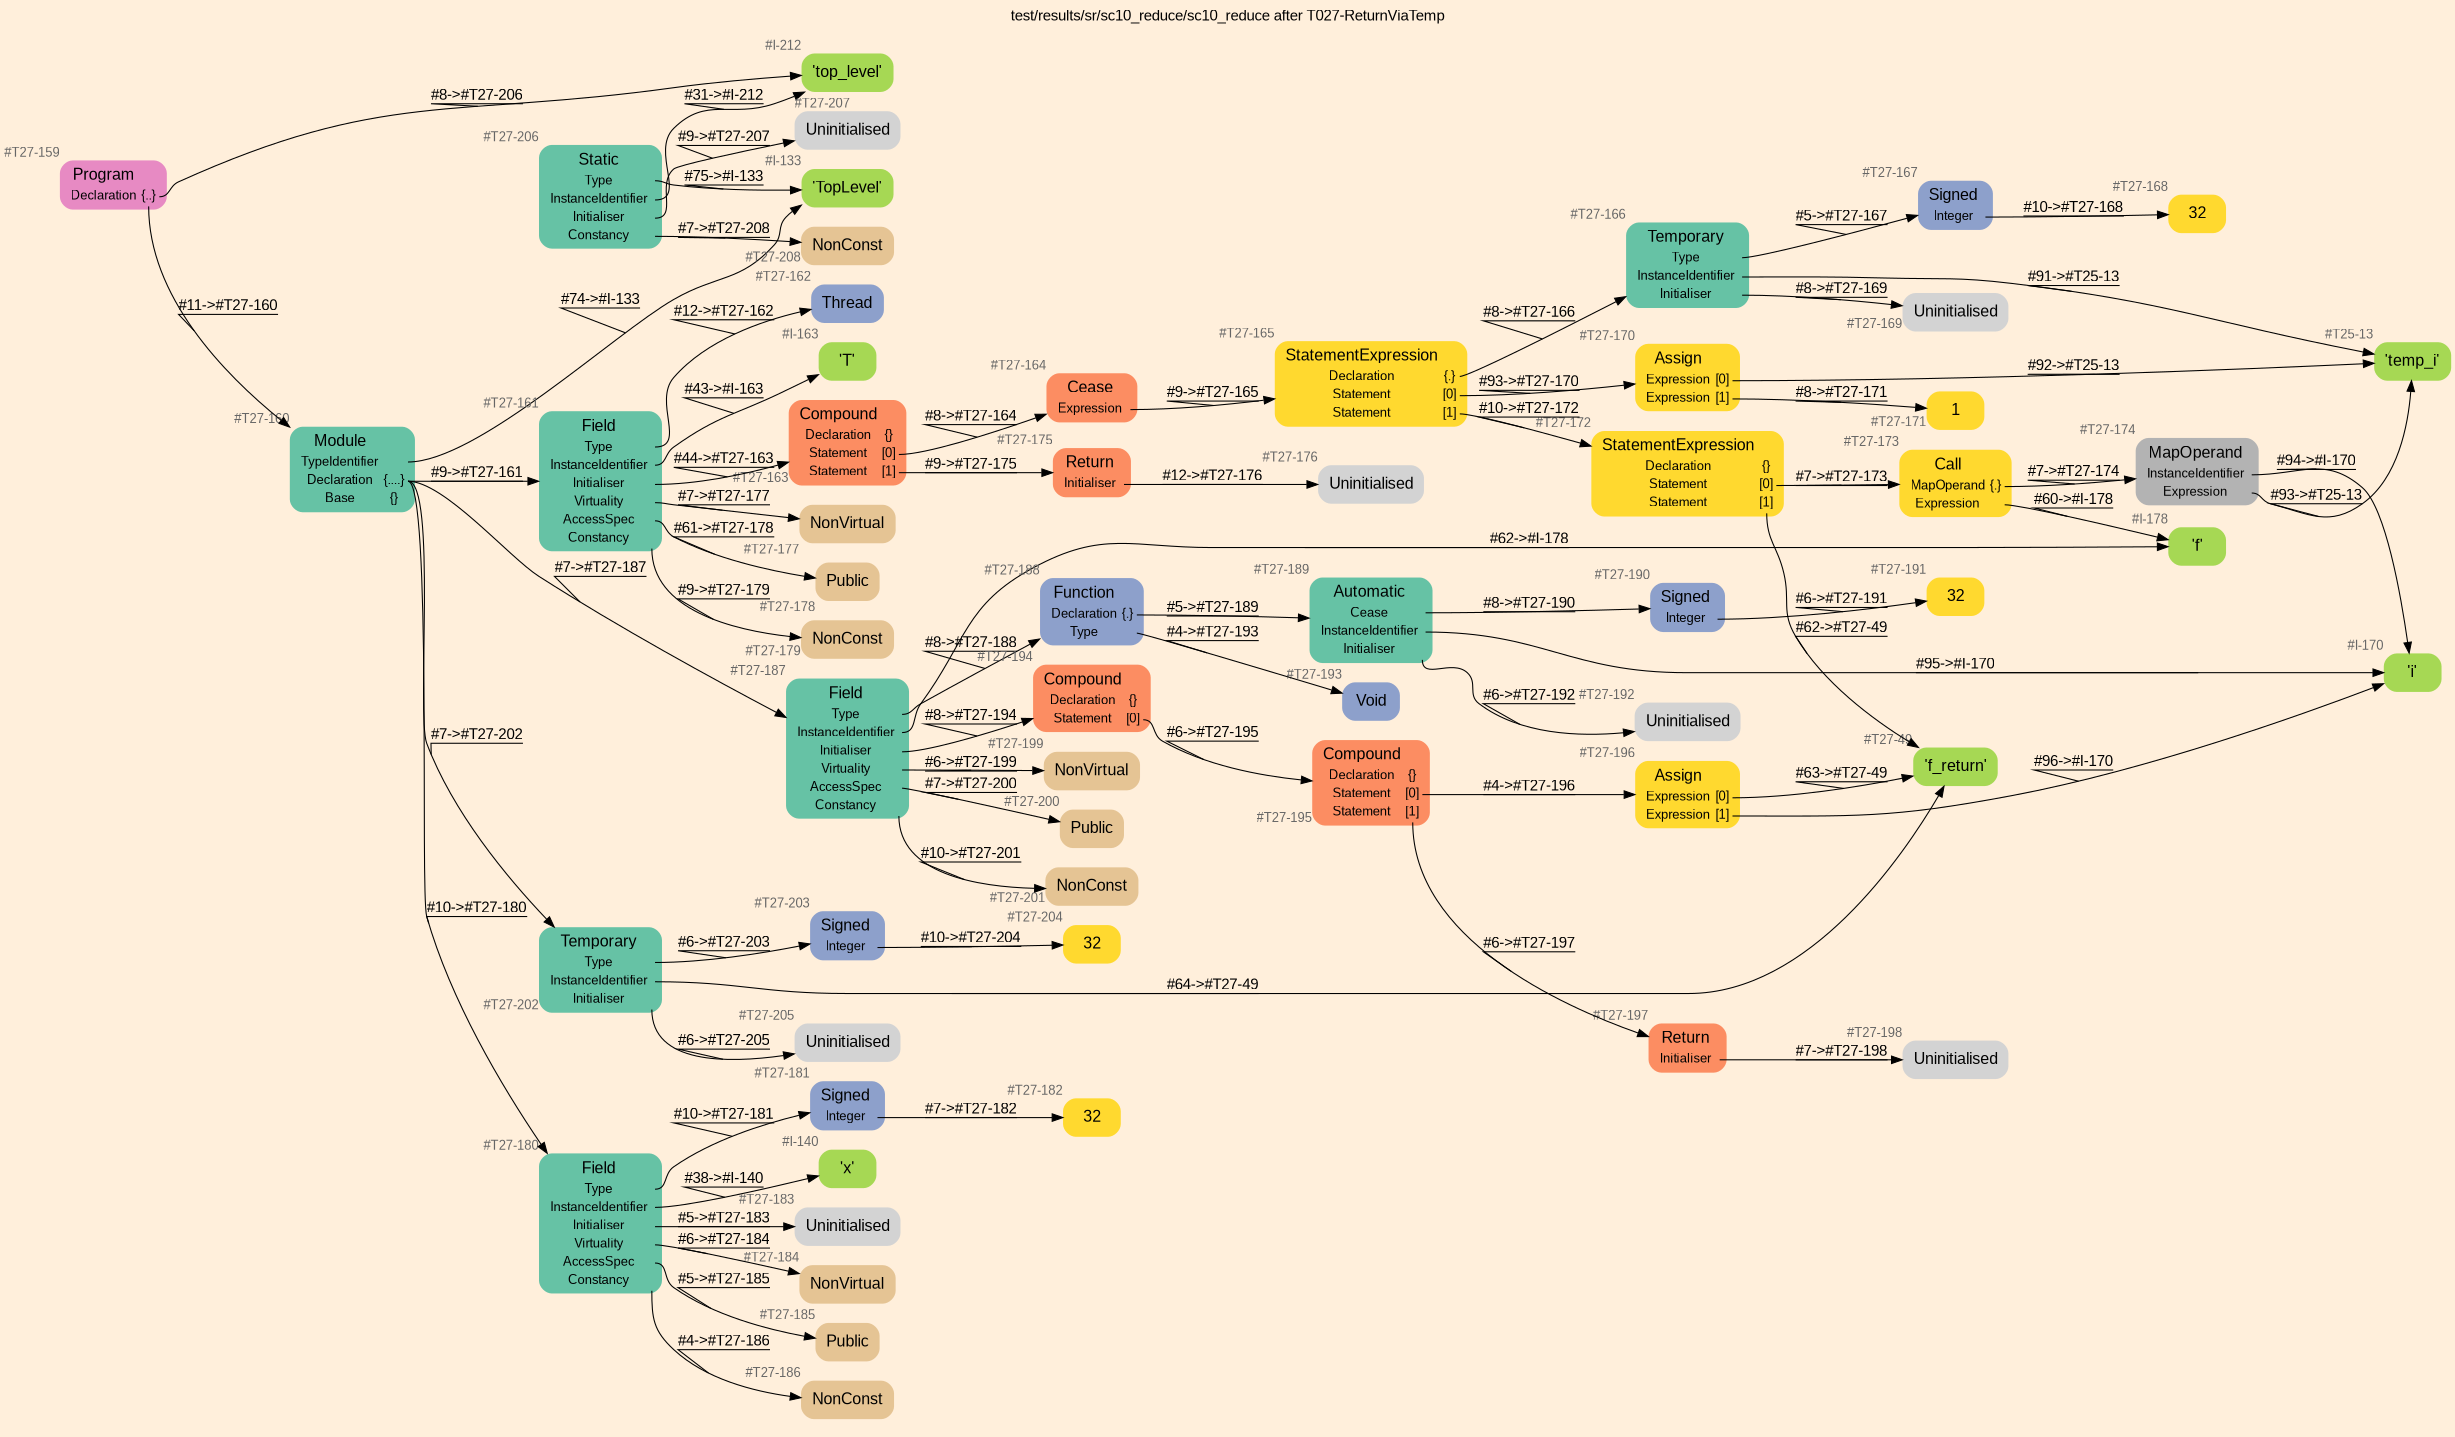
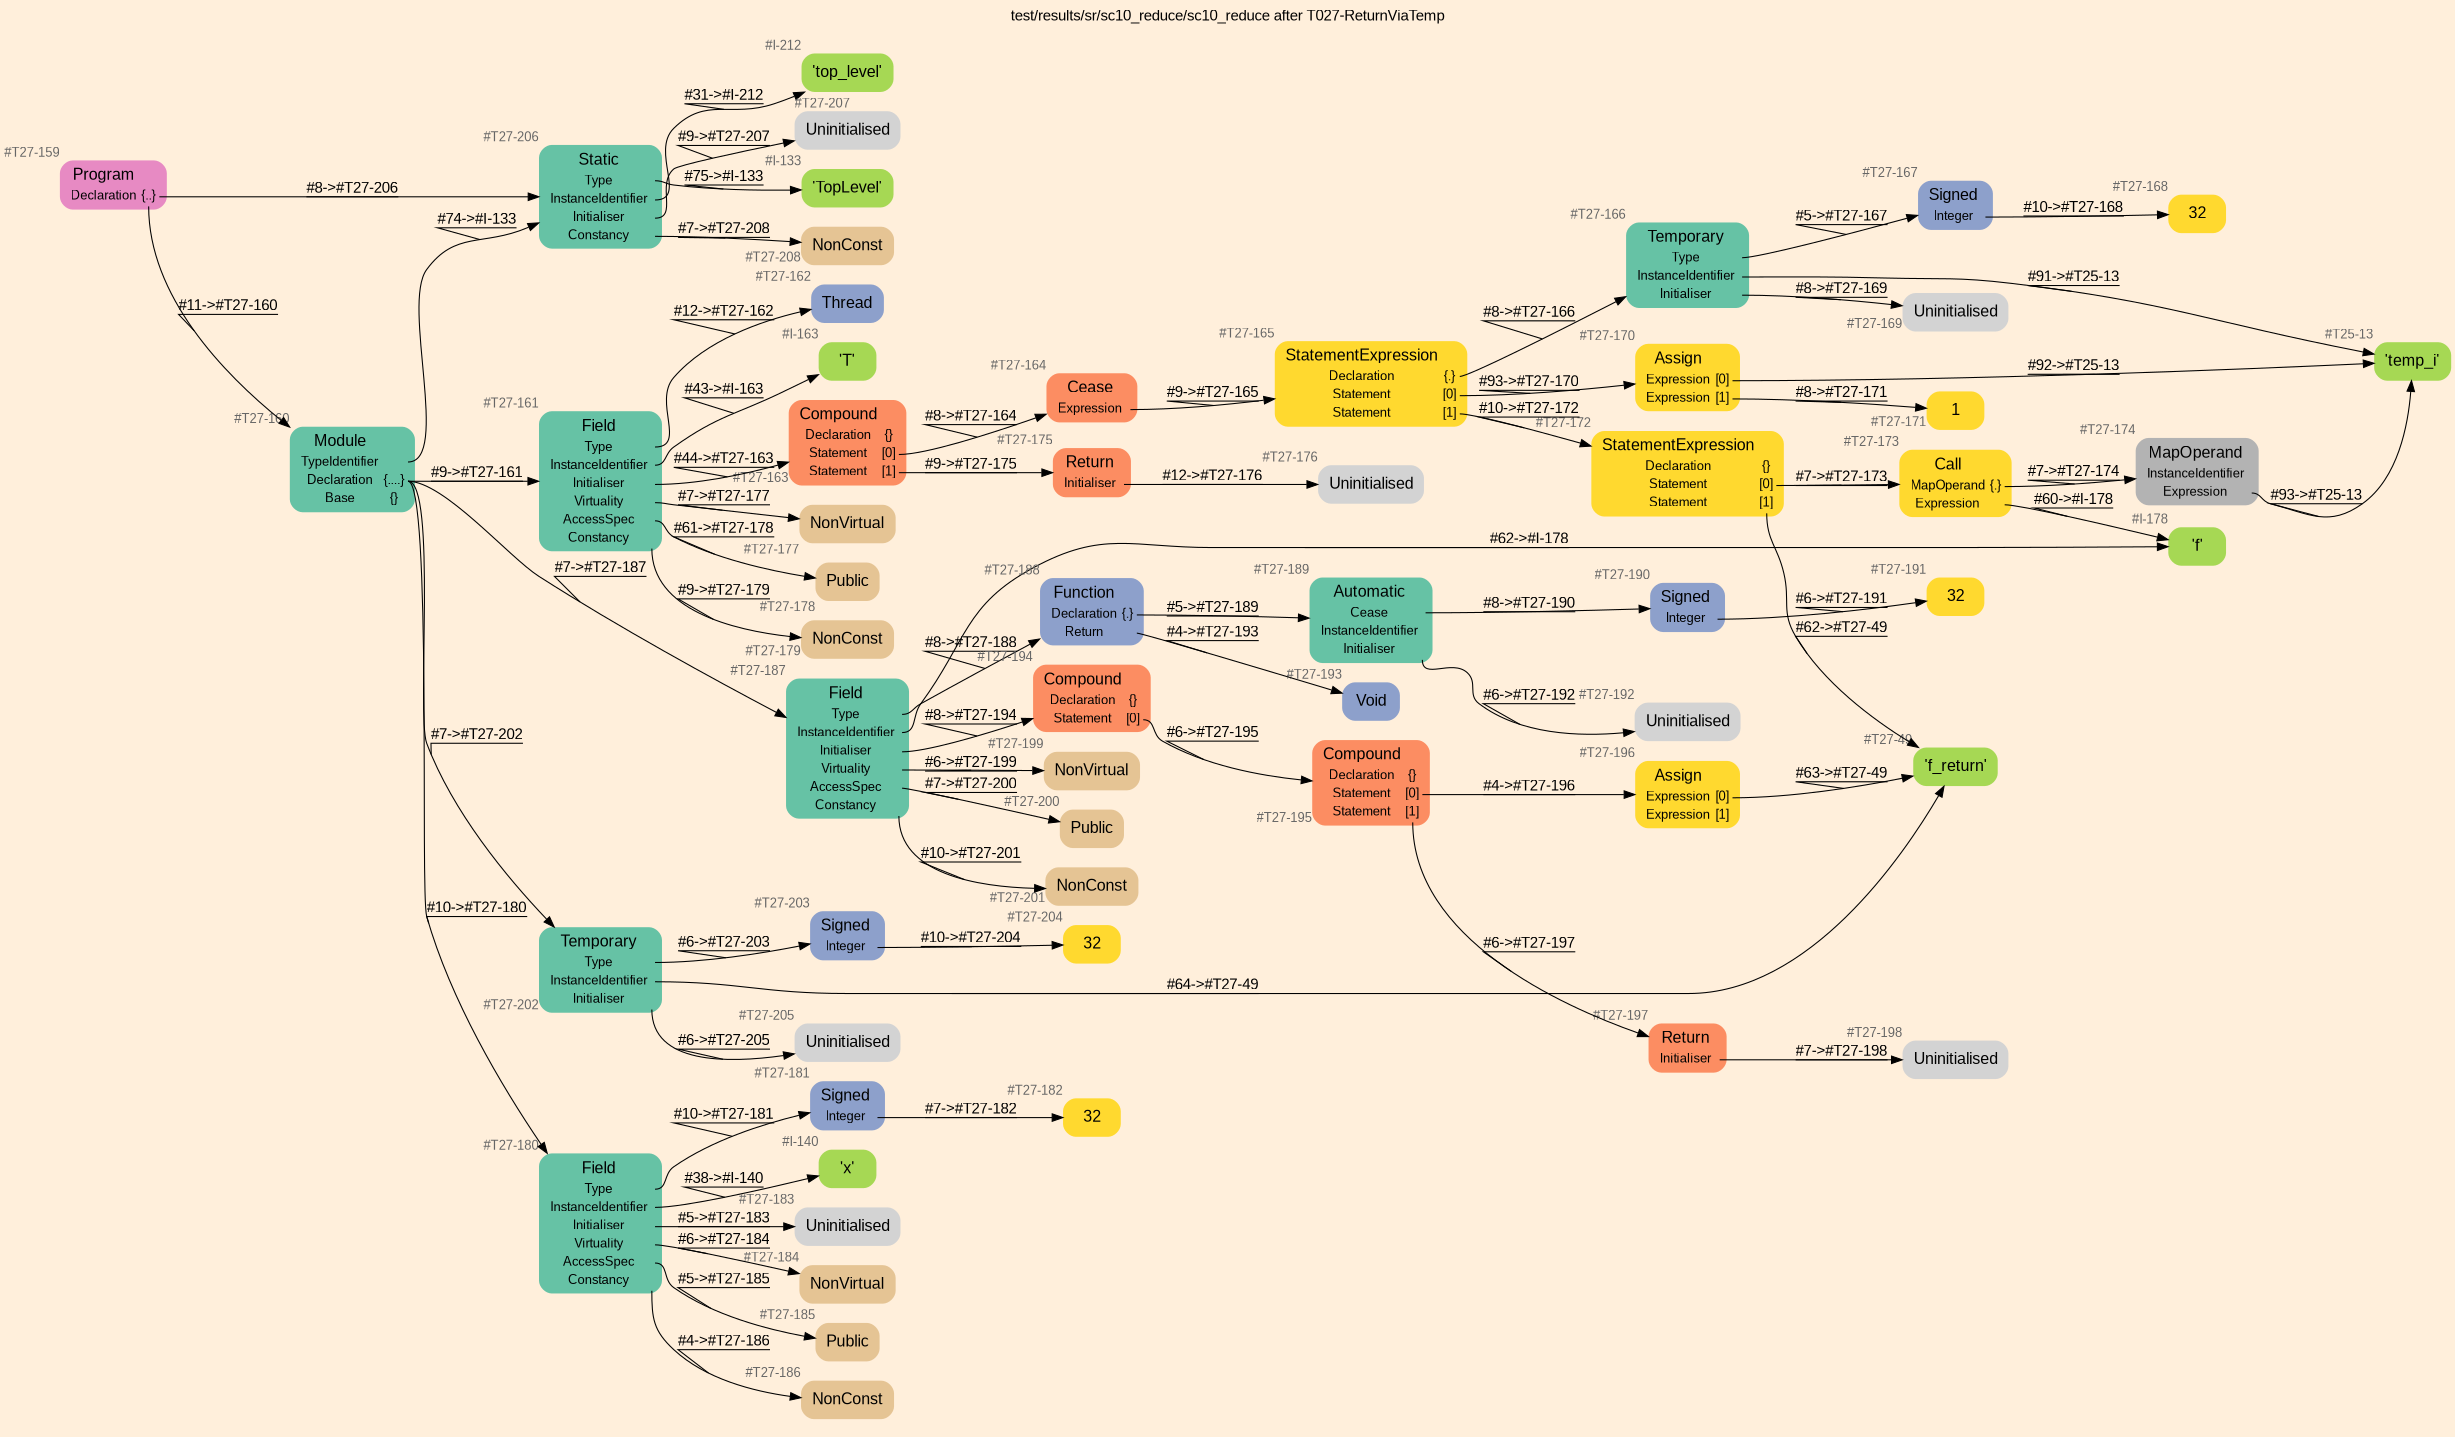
(467, 107) -> (344, 197)
(609, 345) -> (419, 312)
(1084, 632) -> (1084, 632)
(2413, 673) -> none
